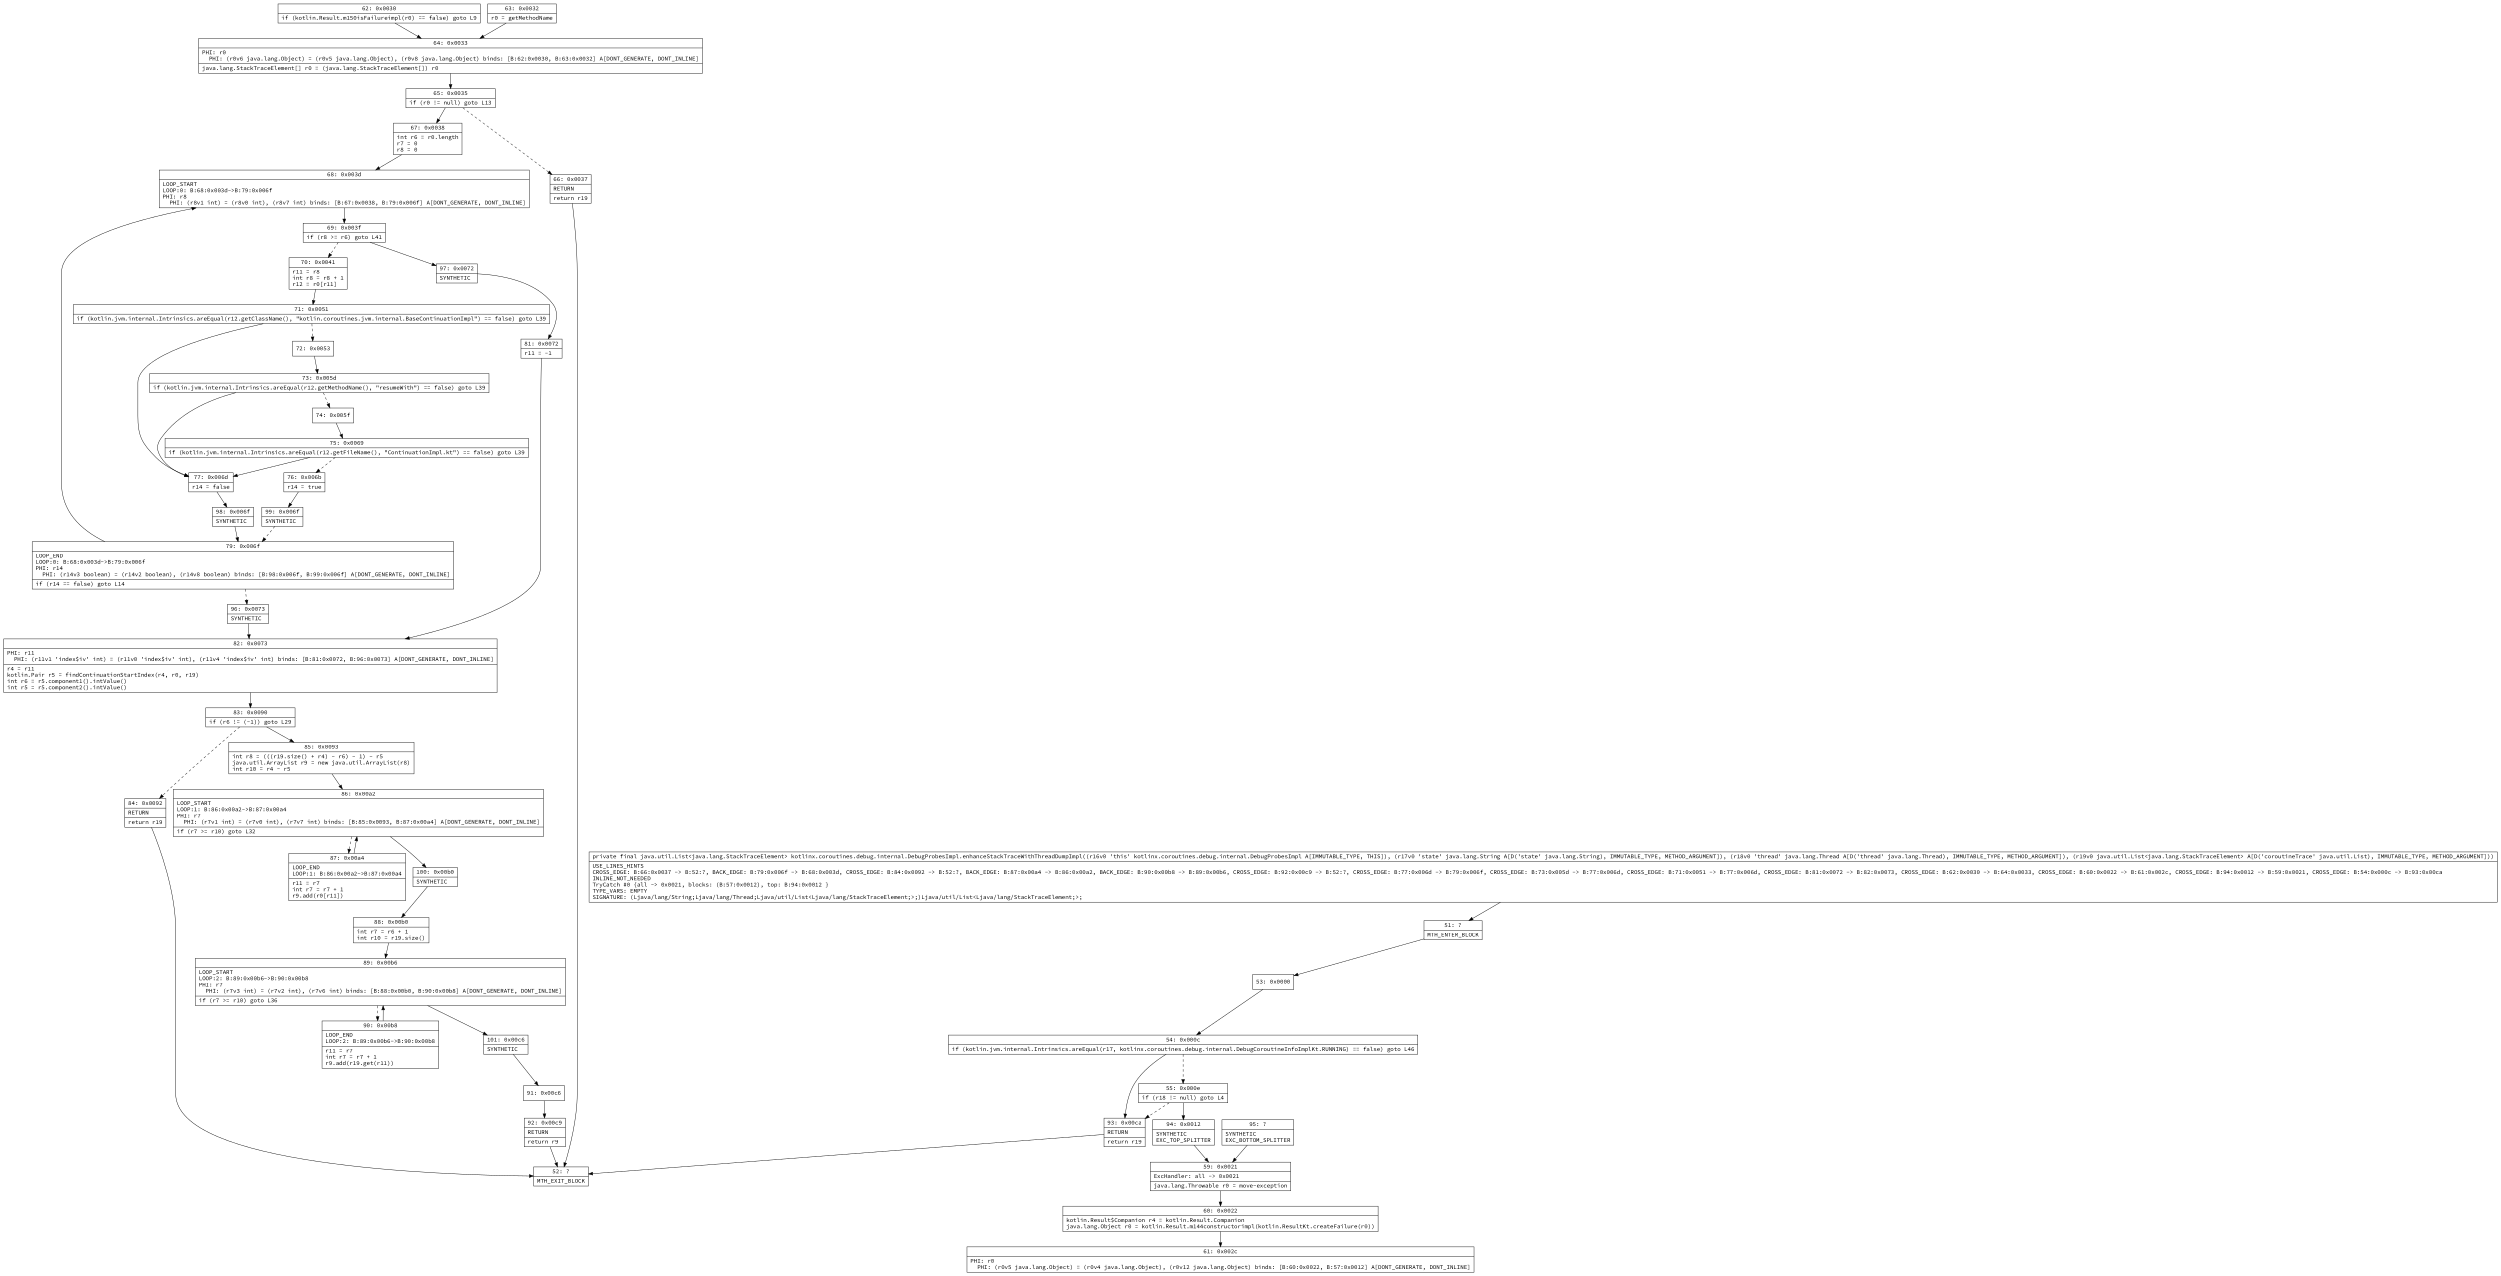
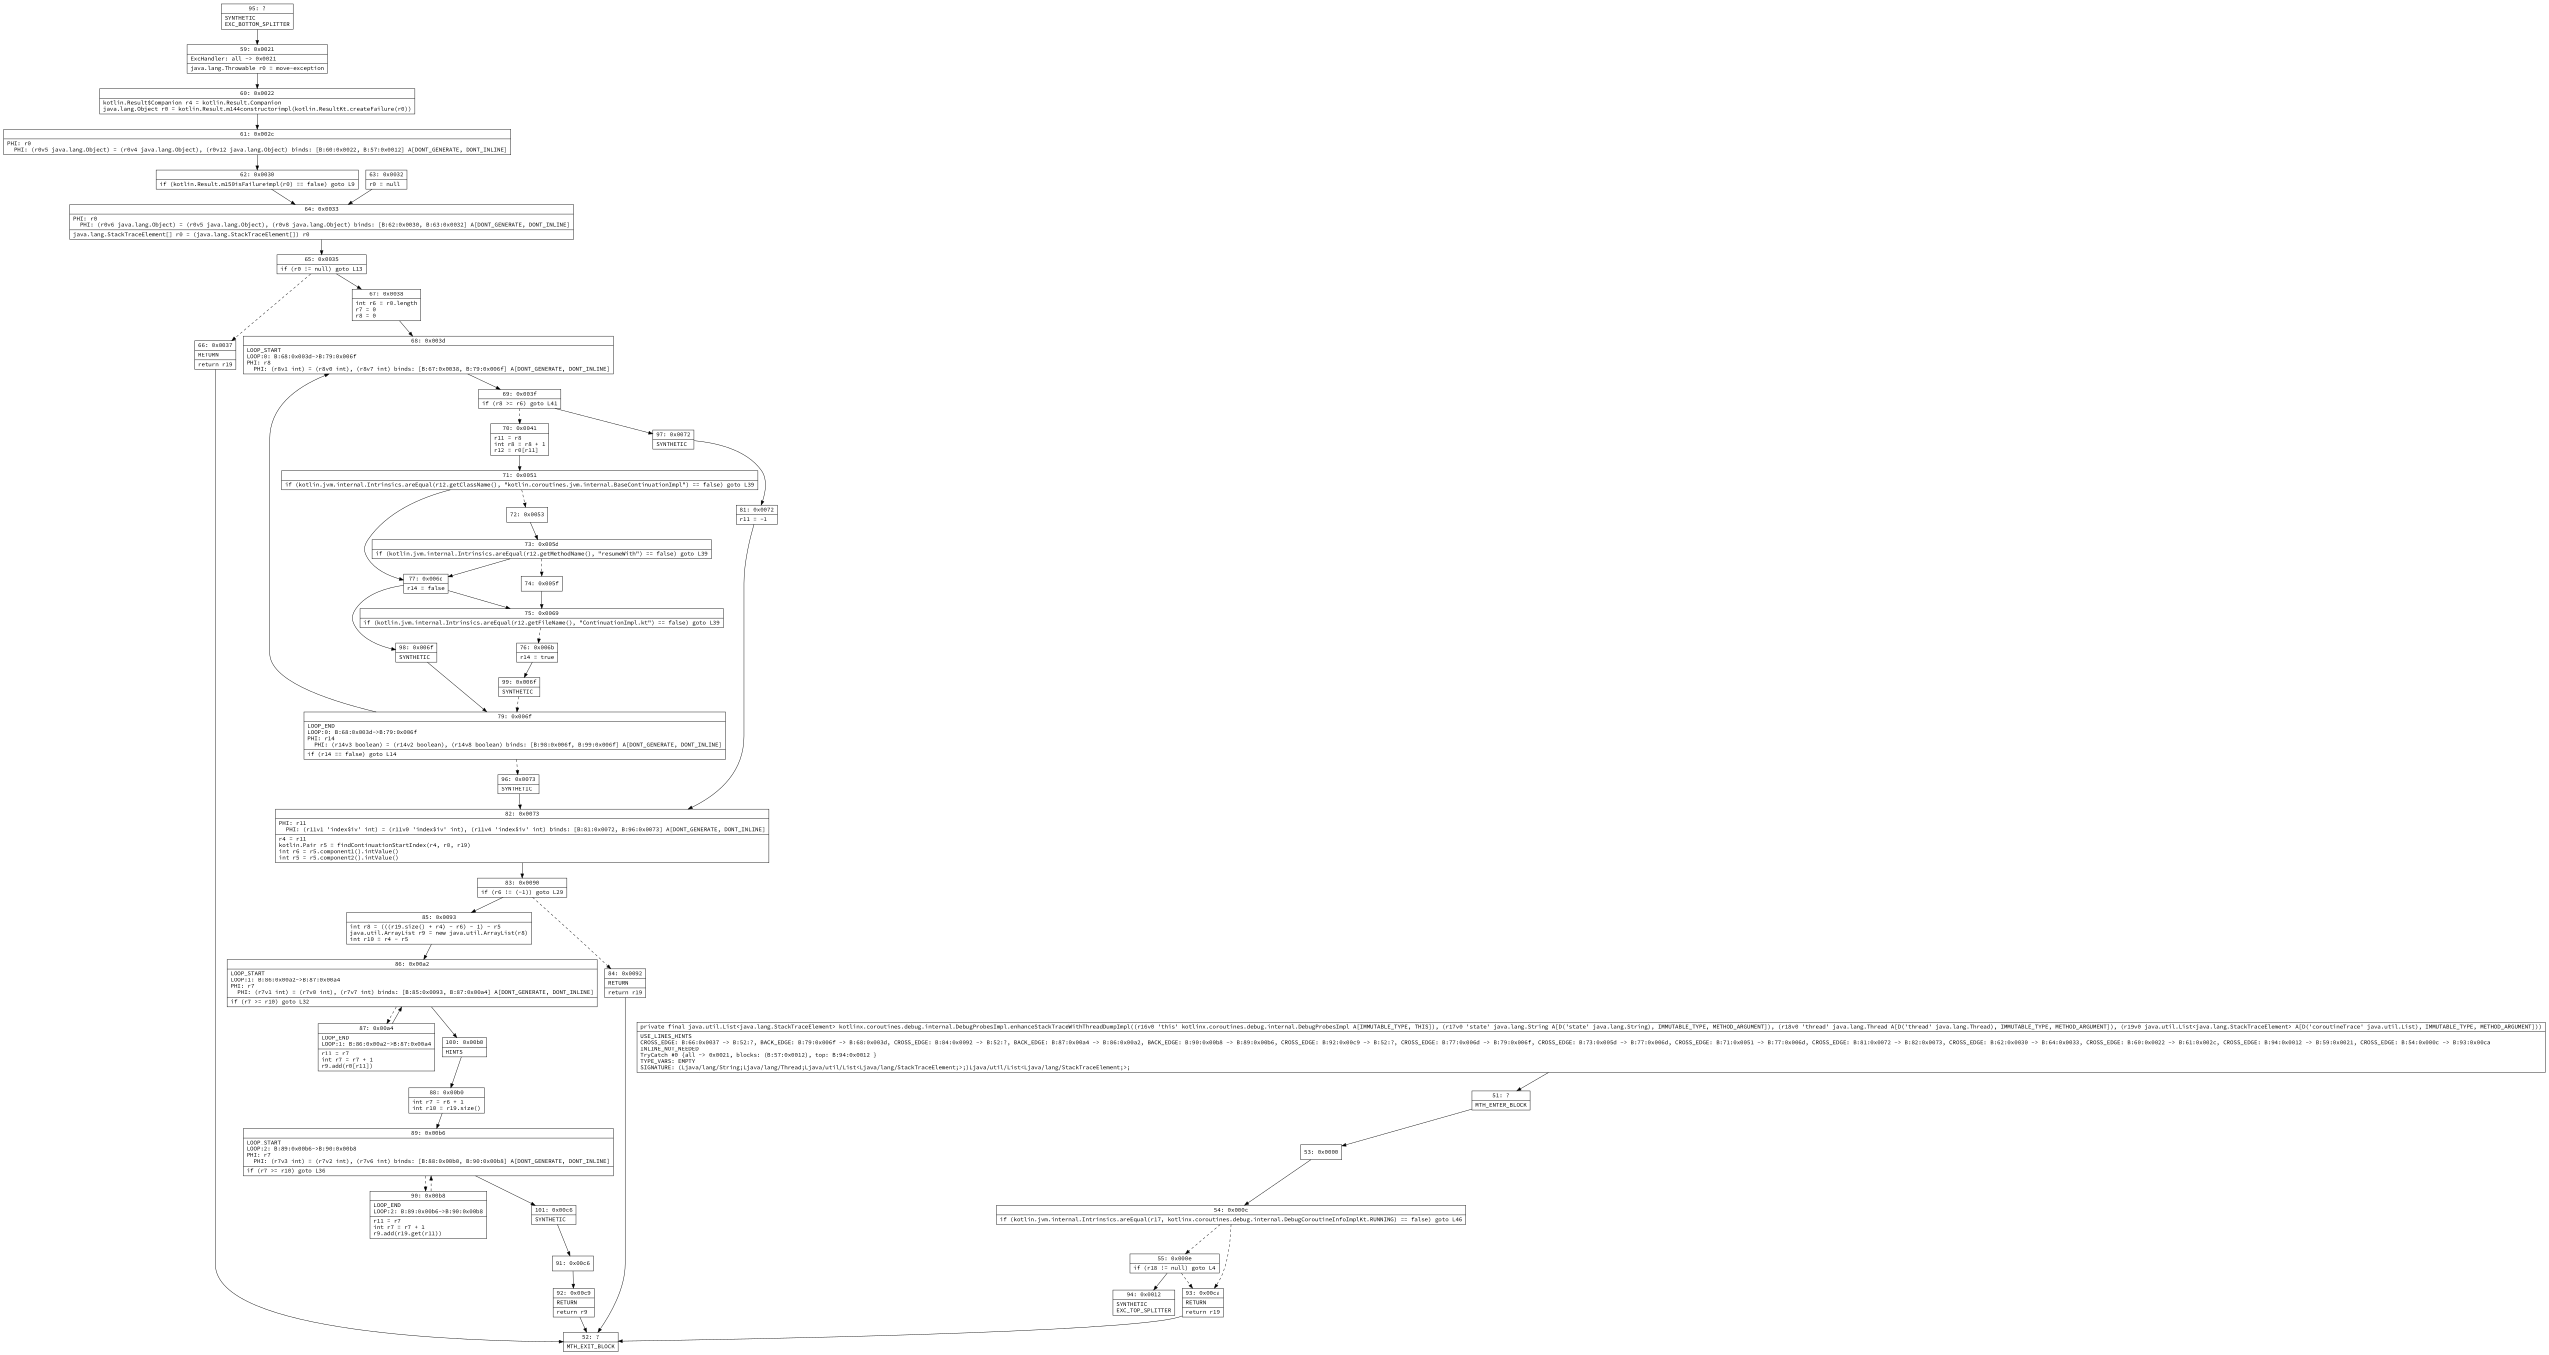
(522, 18) -> (385, 184)
none -> (257, 160)
(274, 466) -> (477, 599)
(432, 882) -> (454, 1052)
(383, 1015) -> (431, 1186)
(1138, 1079) -> (1228, 1256)
(1200, 1152) -> none
